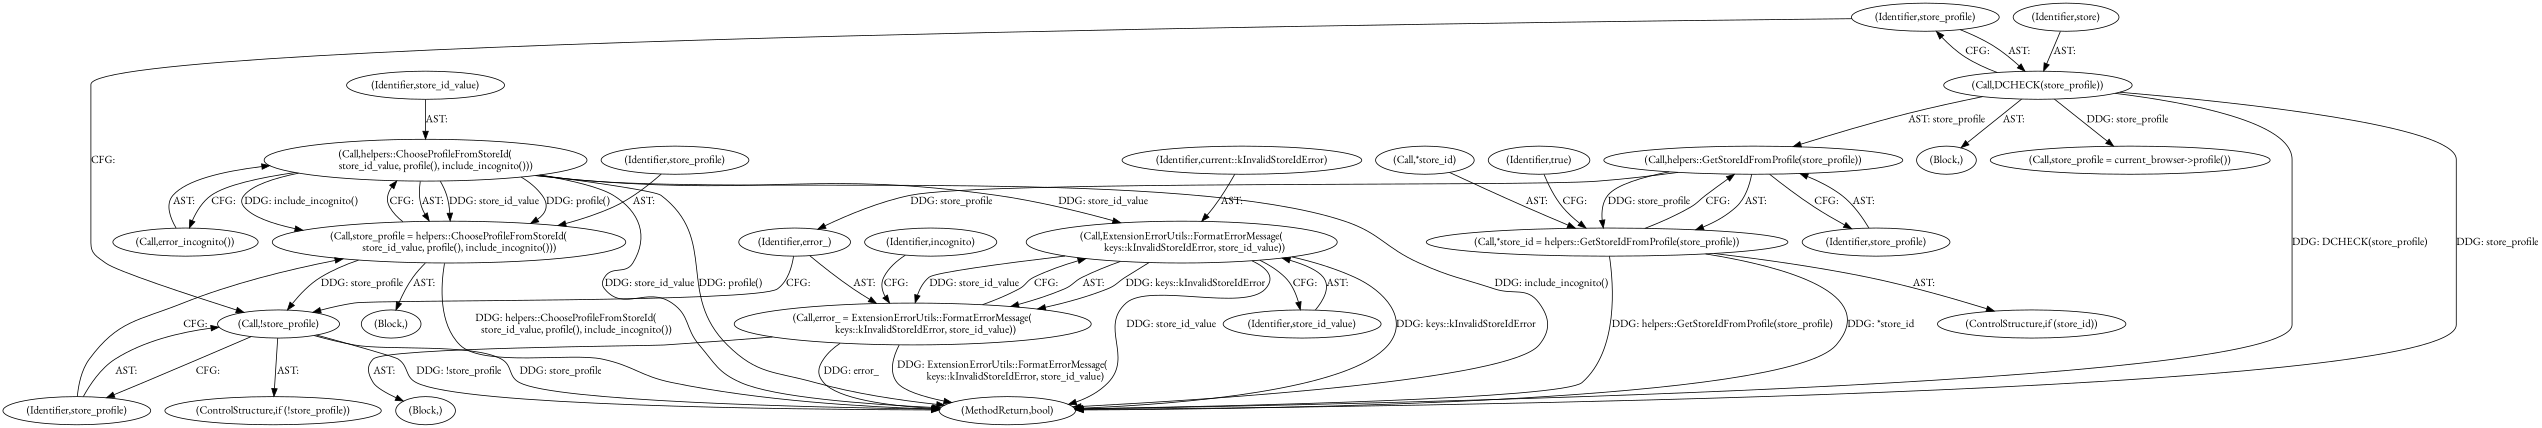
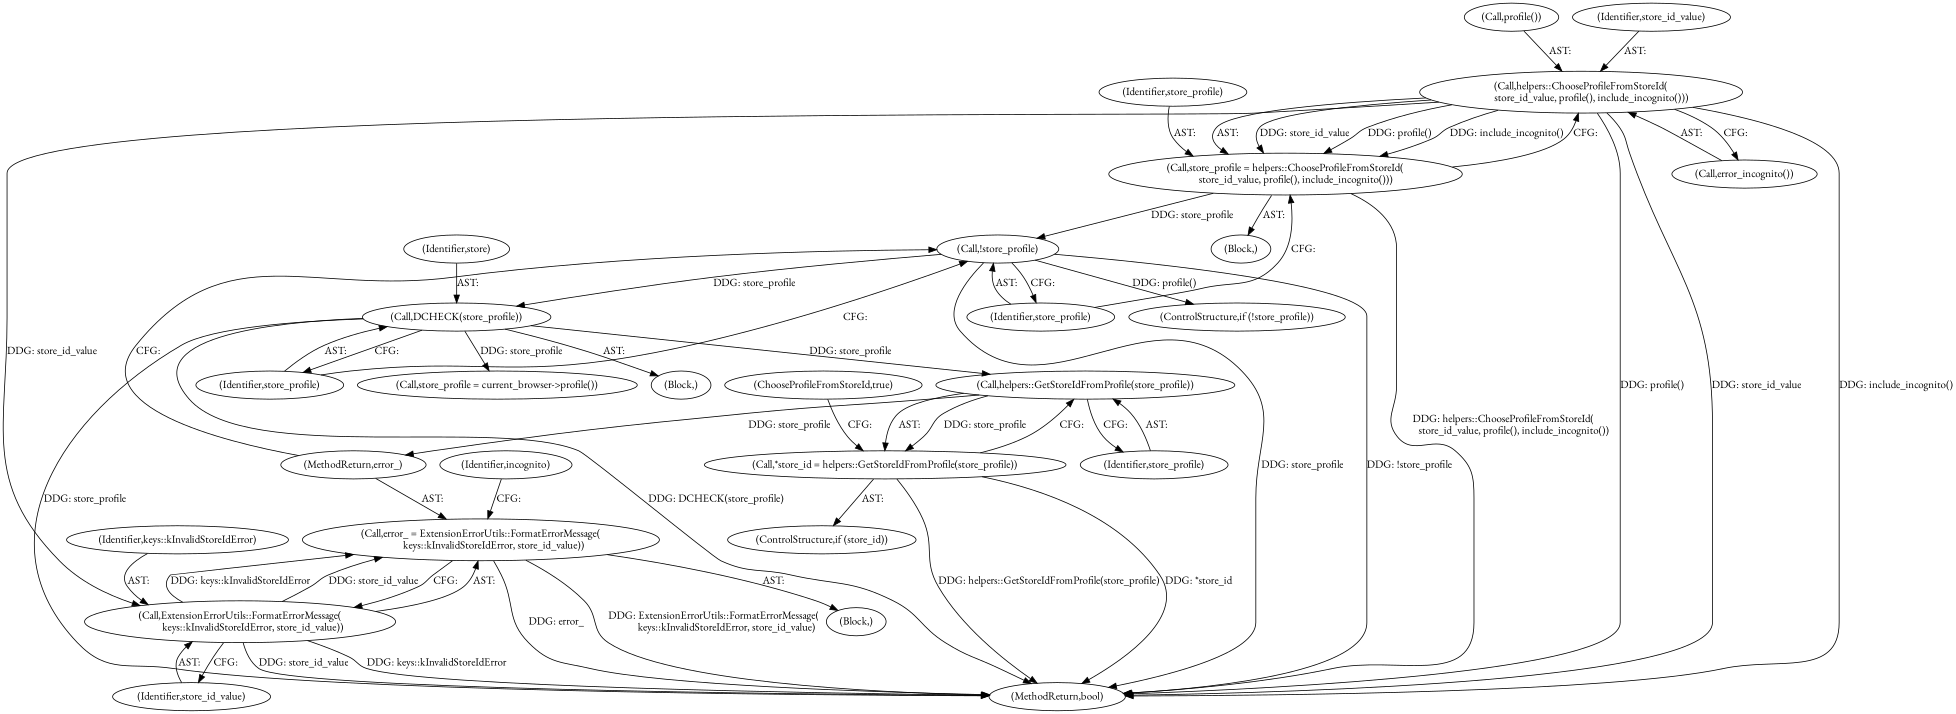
none -> (1511, 17)
(1947, 119) -> (851, 351)
(1242, 160) -> (178, 540)
(1425, 160) -> none
(1539, 160) -> (823, 385)
(795, 242) -> (353, 465)
none -> (732, 275)
(290, 371) -> (1164, 283)
